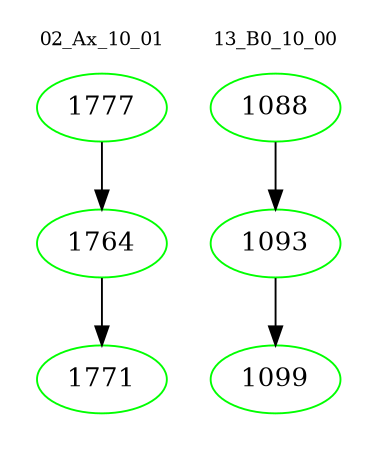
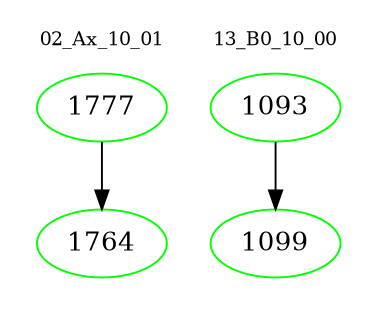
(276, 108) -> none
(102, 379) -> none
